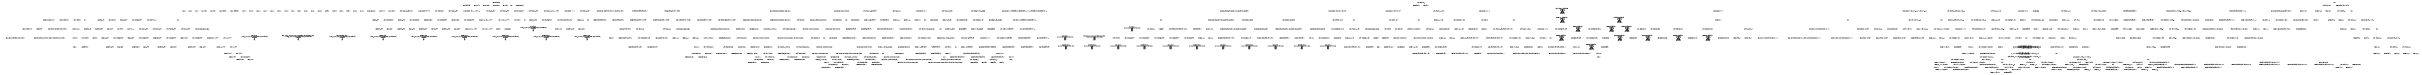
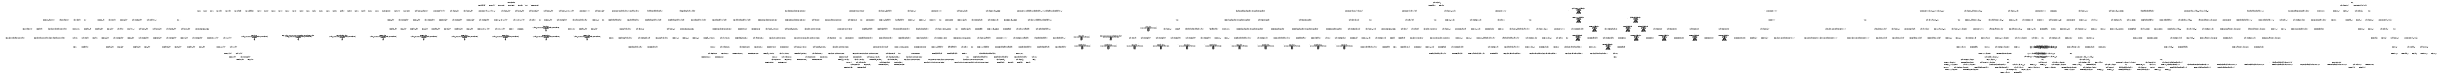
none -> (709, 38)
